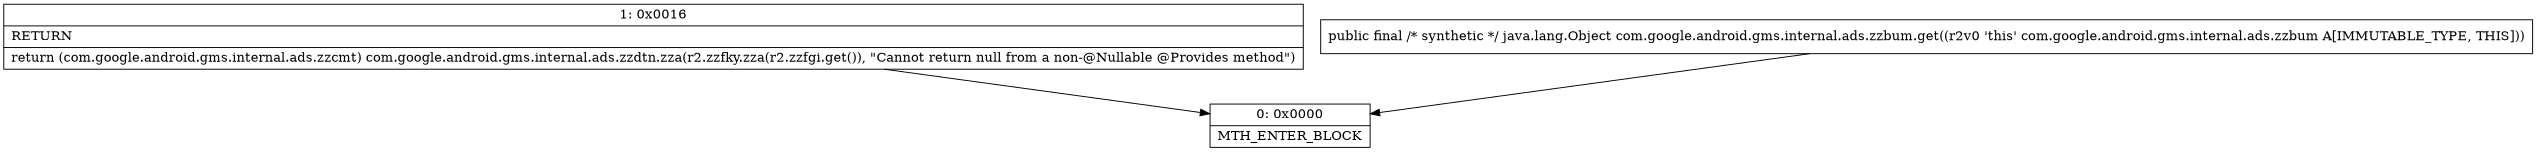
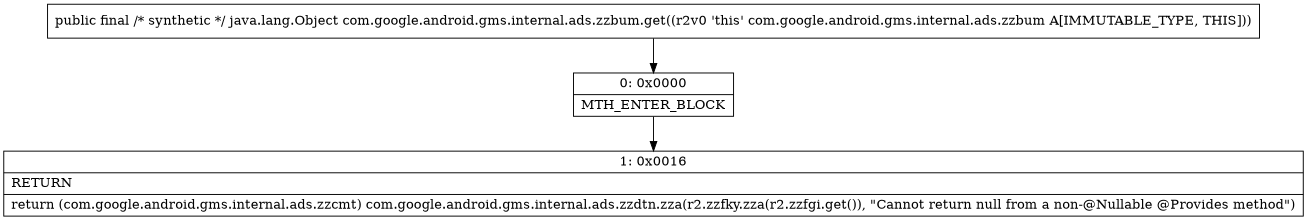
(1042, 91) -> (654, 129)
